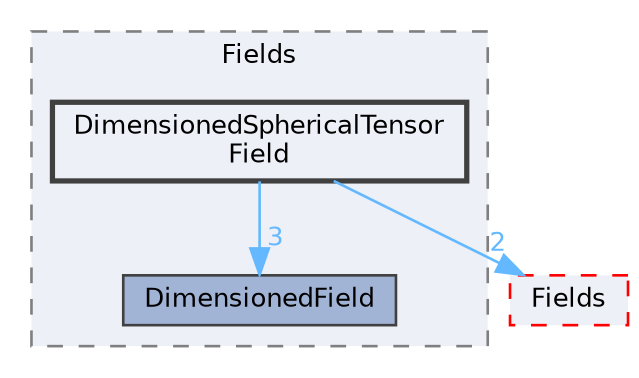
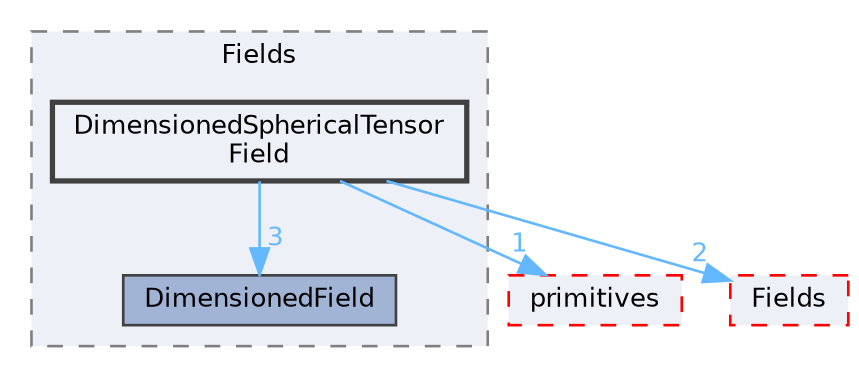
none -> (595, 300)
